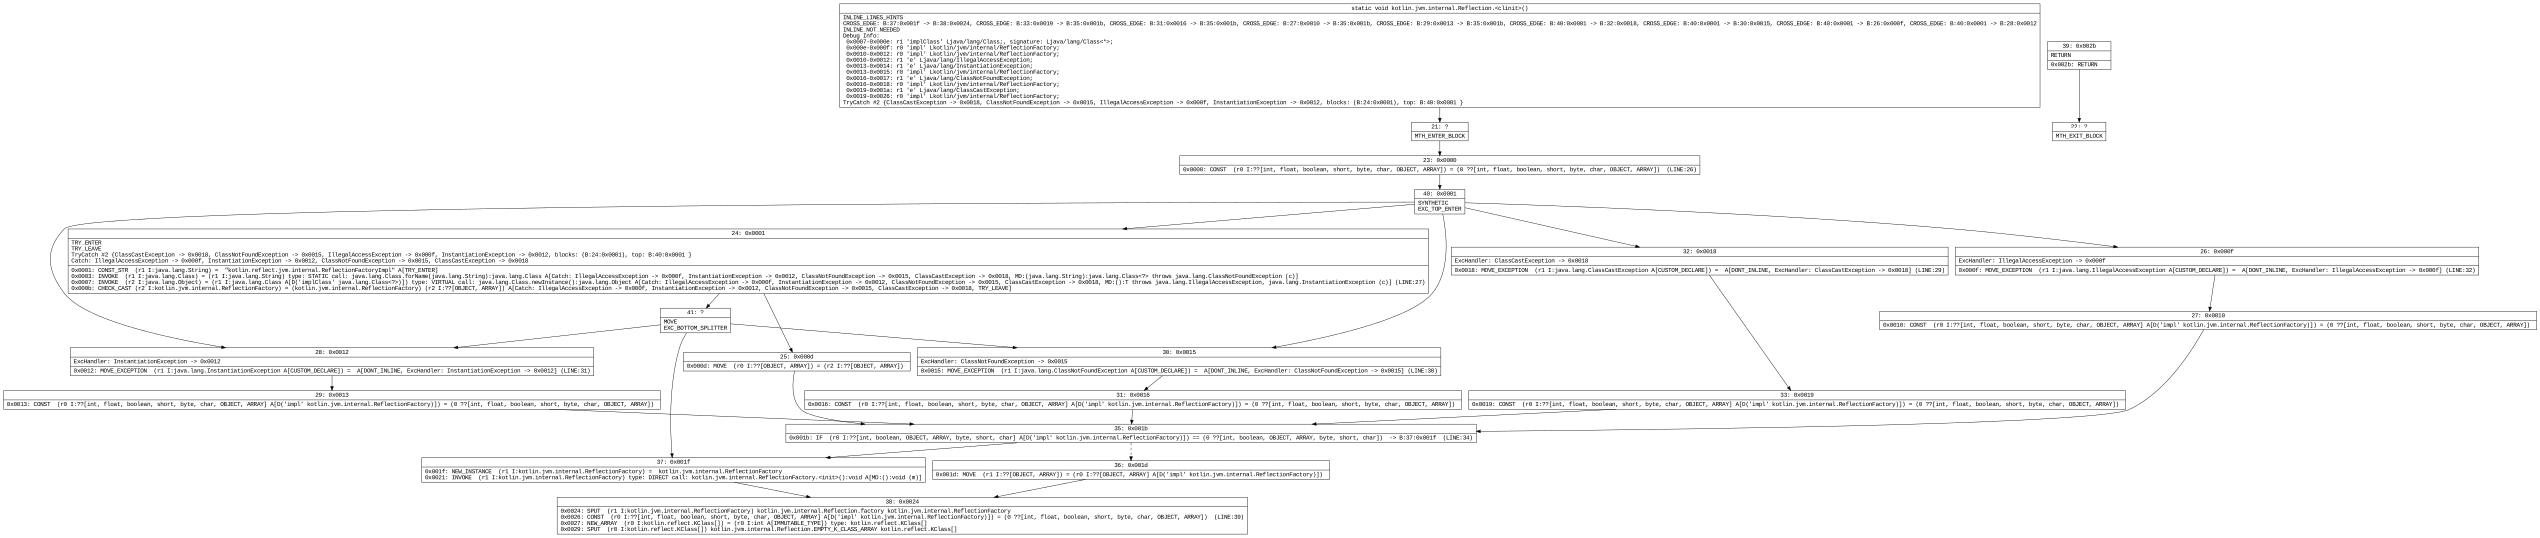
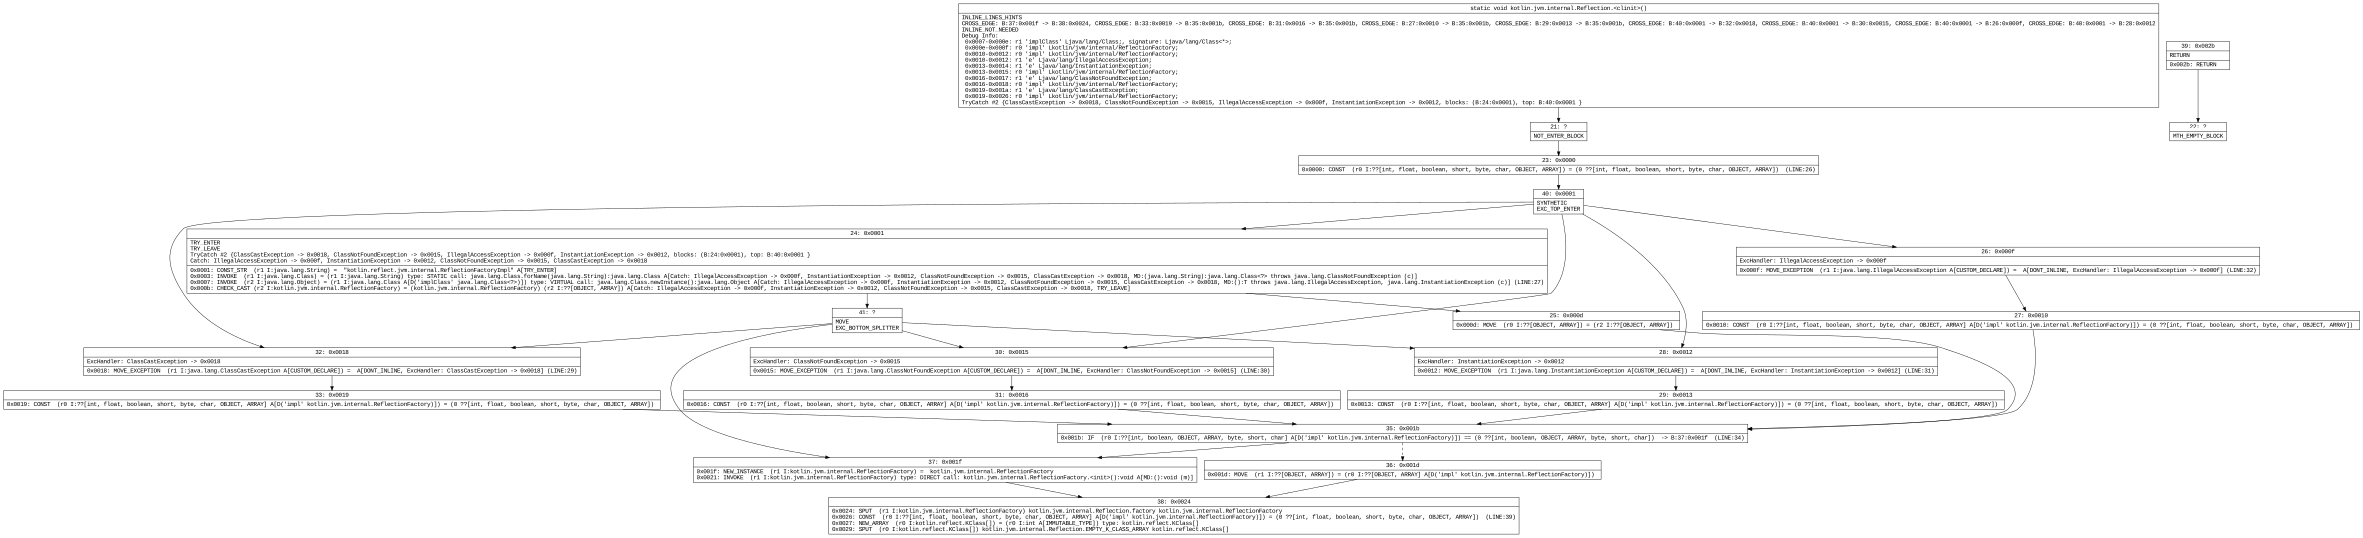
(1440, 136) -> (1559, 136)
(2079, 136) -> (2198, 136)
none -> (674, 336)
